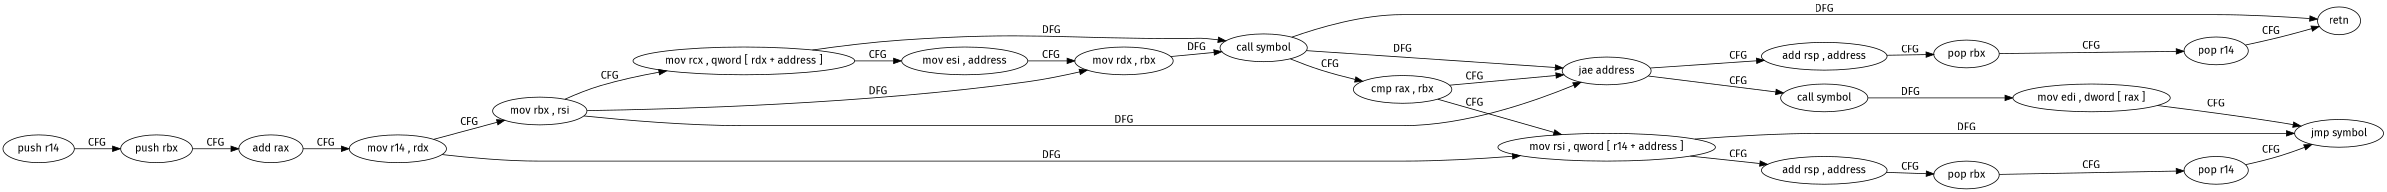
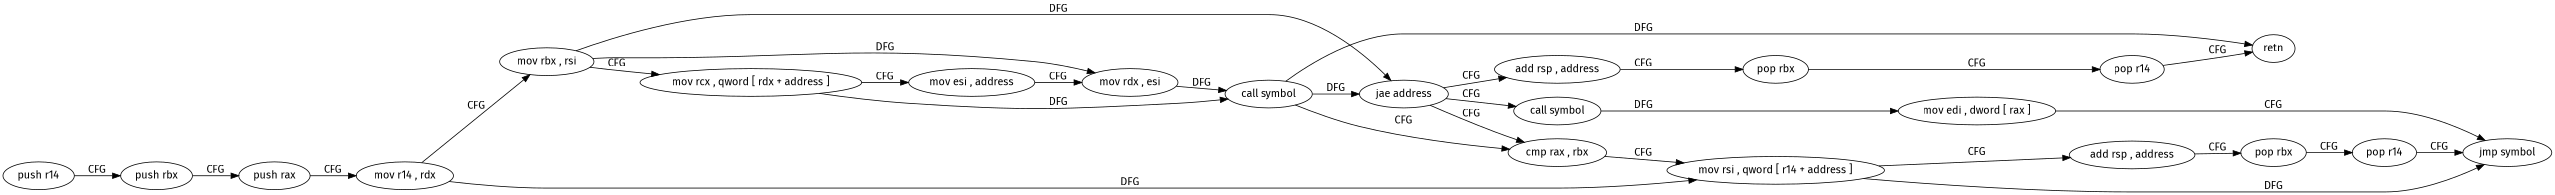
(1124, 61) -> (1130, 82)
(1503, 80) -> (1473, 123)
(271, 149) -> (274, 176)
